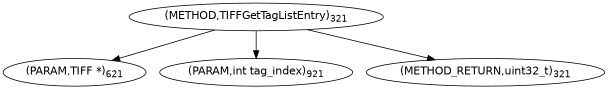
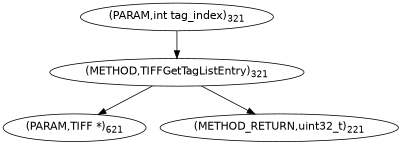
(256, 41) -> (177, 41)
(315, 71) -> (236, 16)
(562, 71) -> (356, 127)
